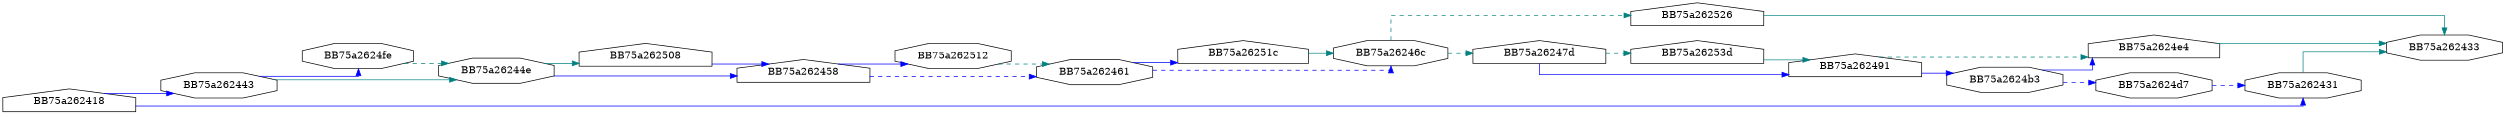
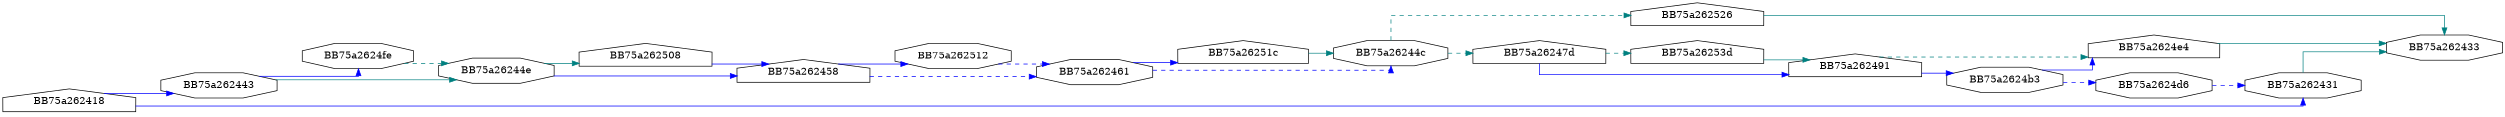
(1391, 53) -> (1391, 53)
(1020, 64) -> (1020, 64)
(2154, 85) -> (2154, 85)
